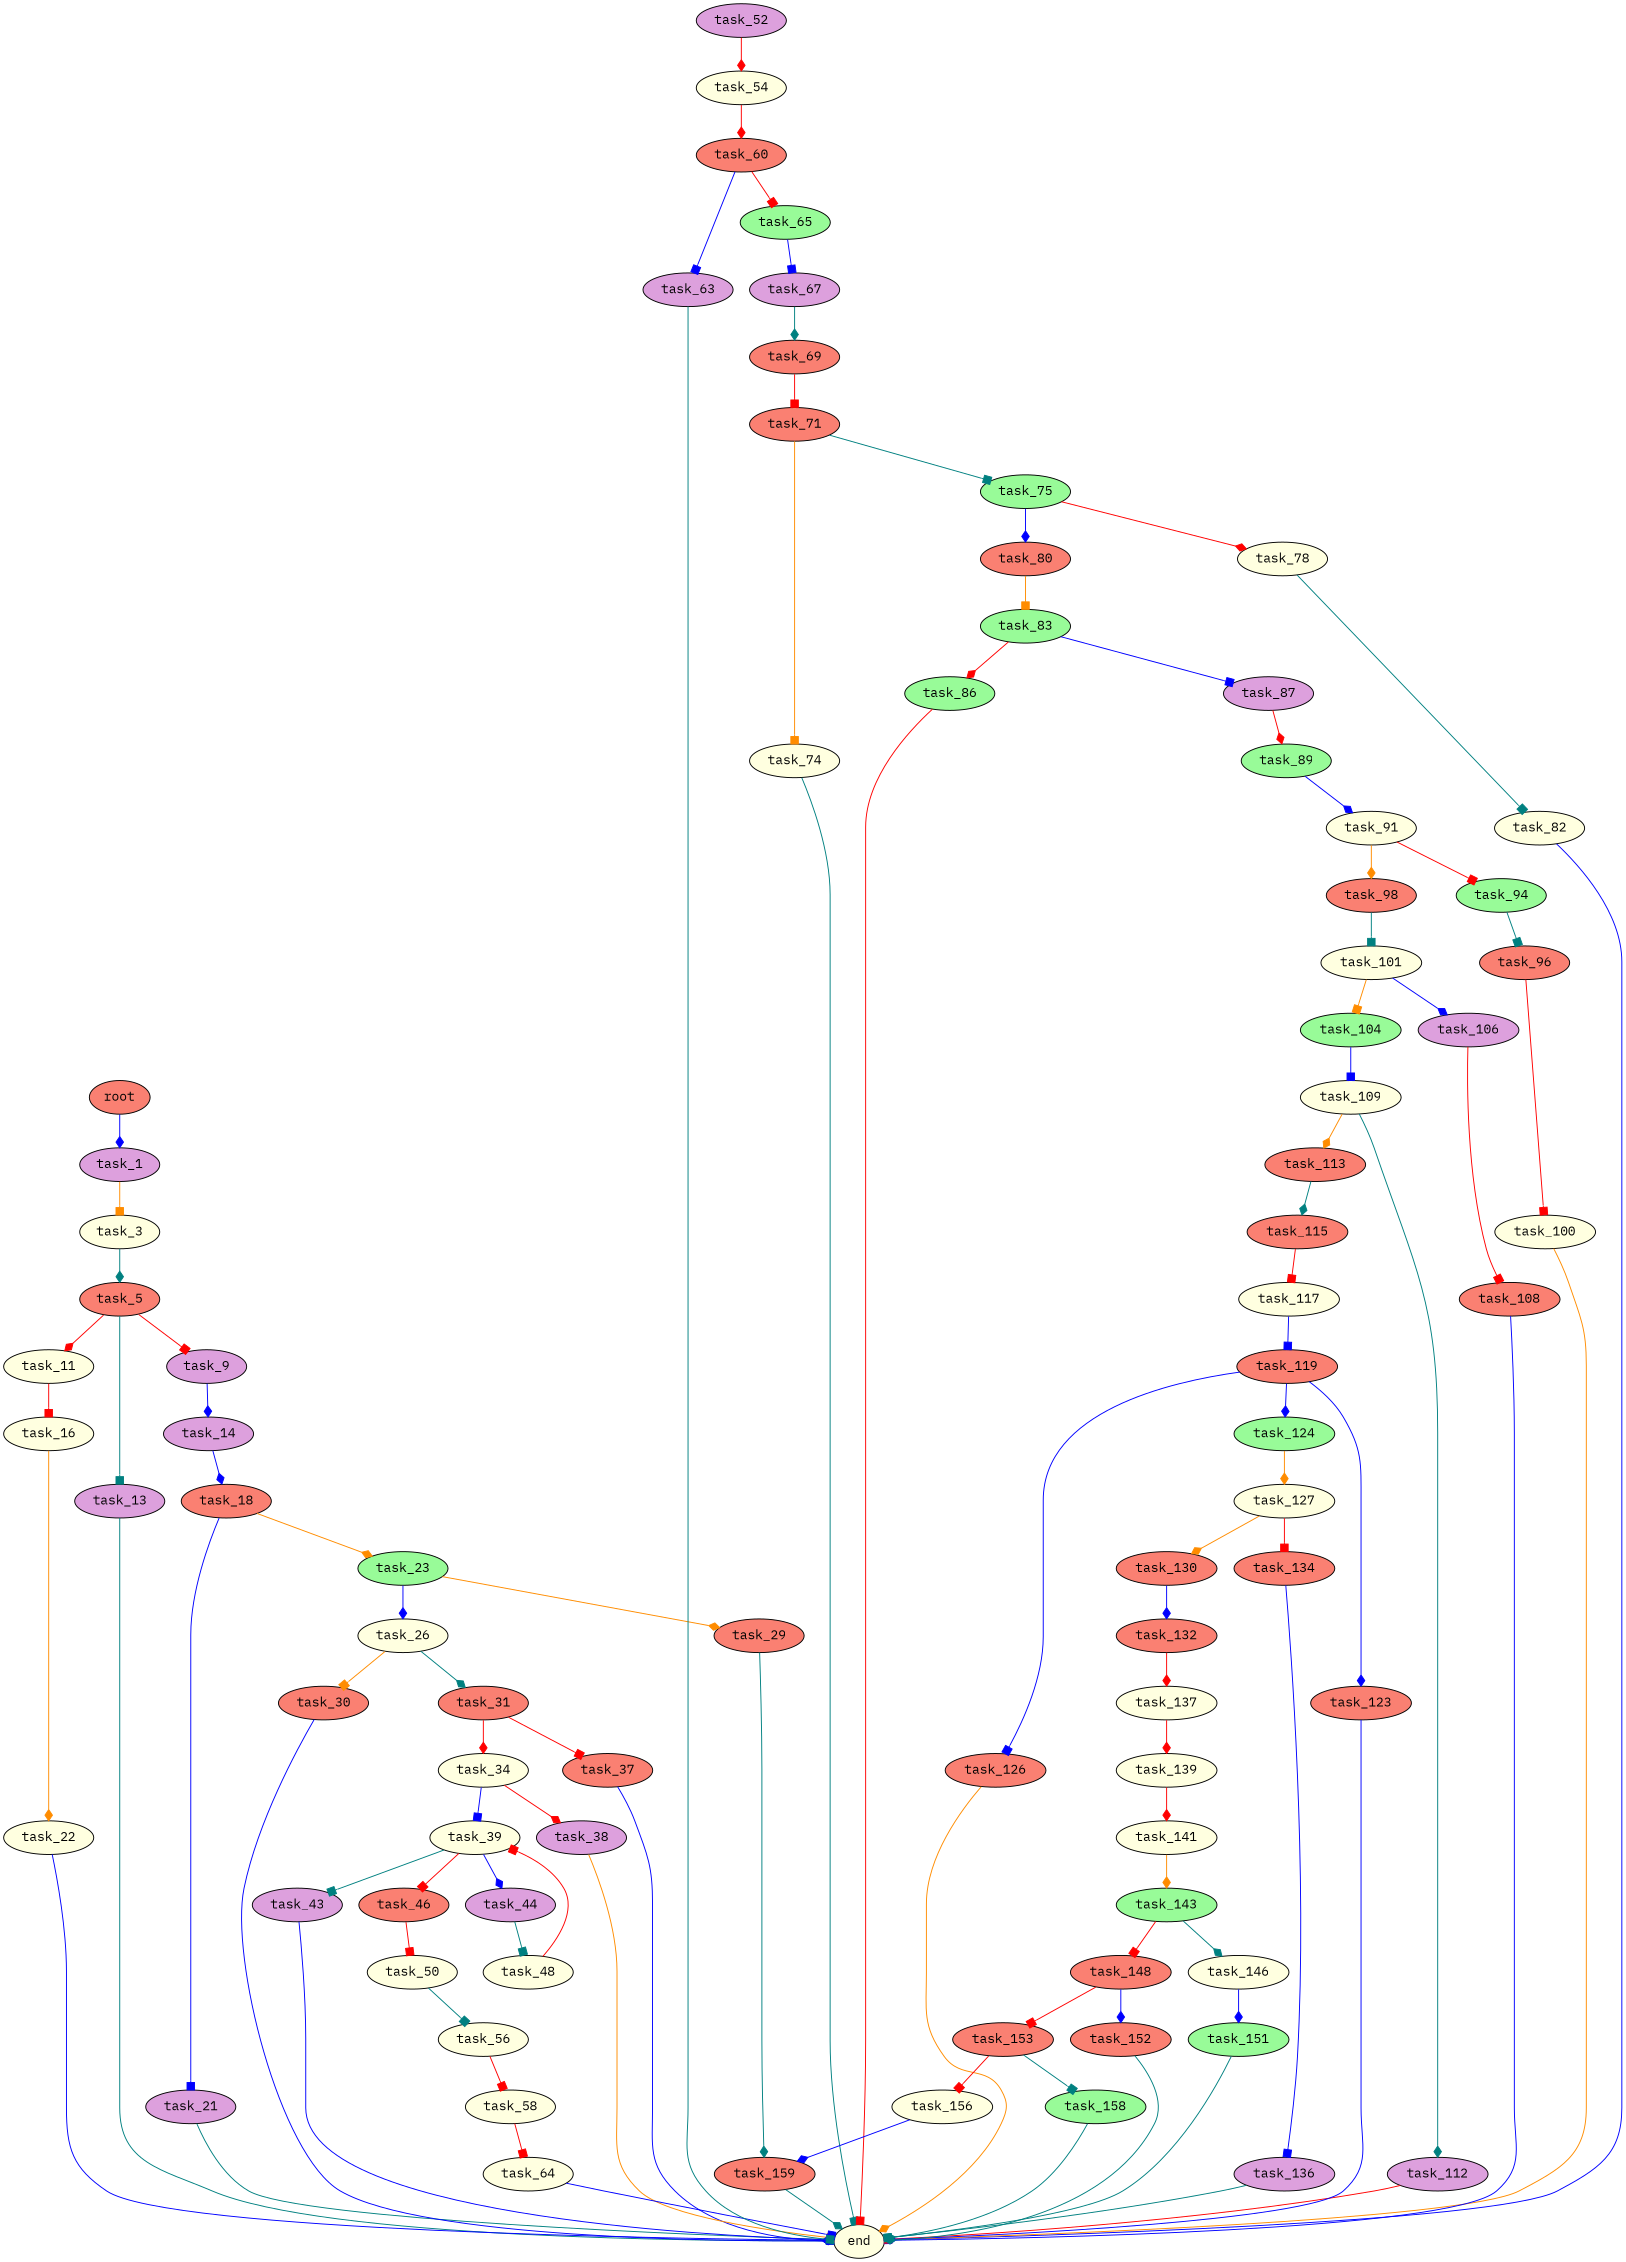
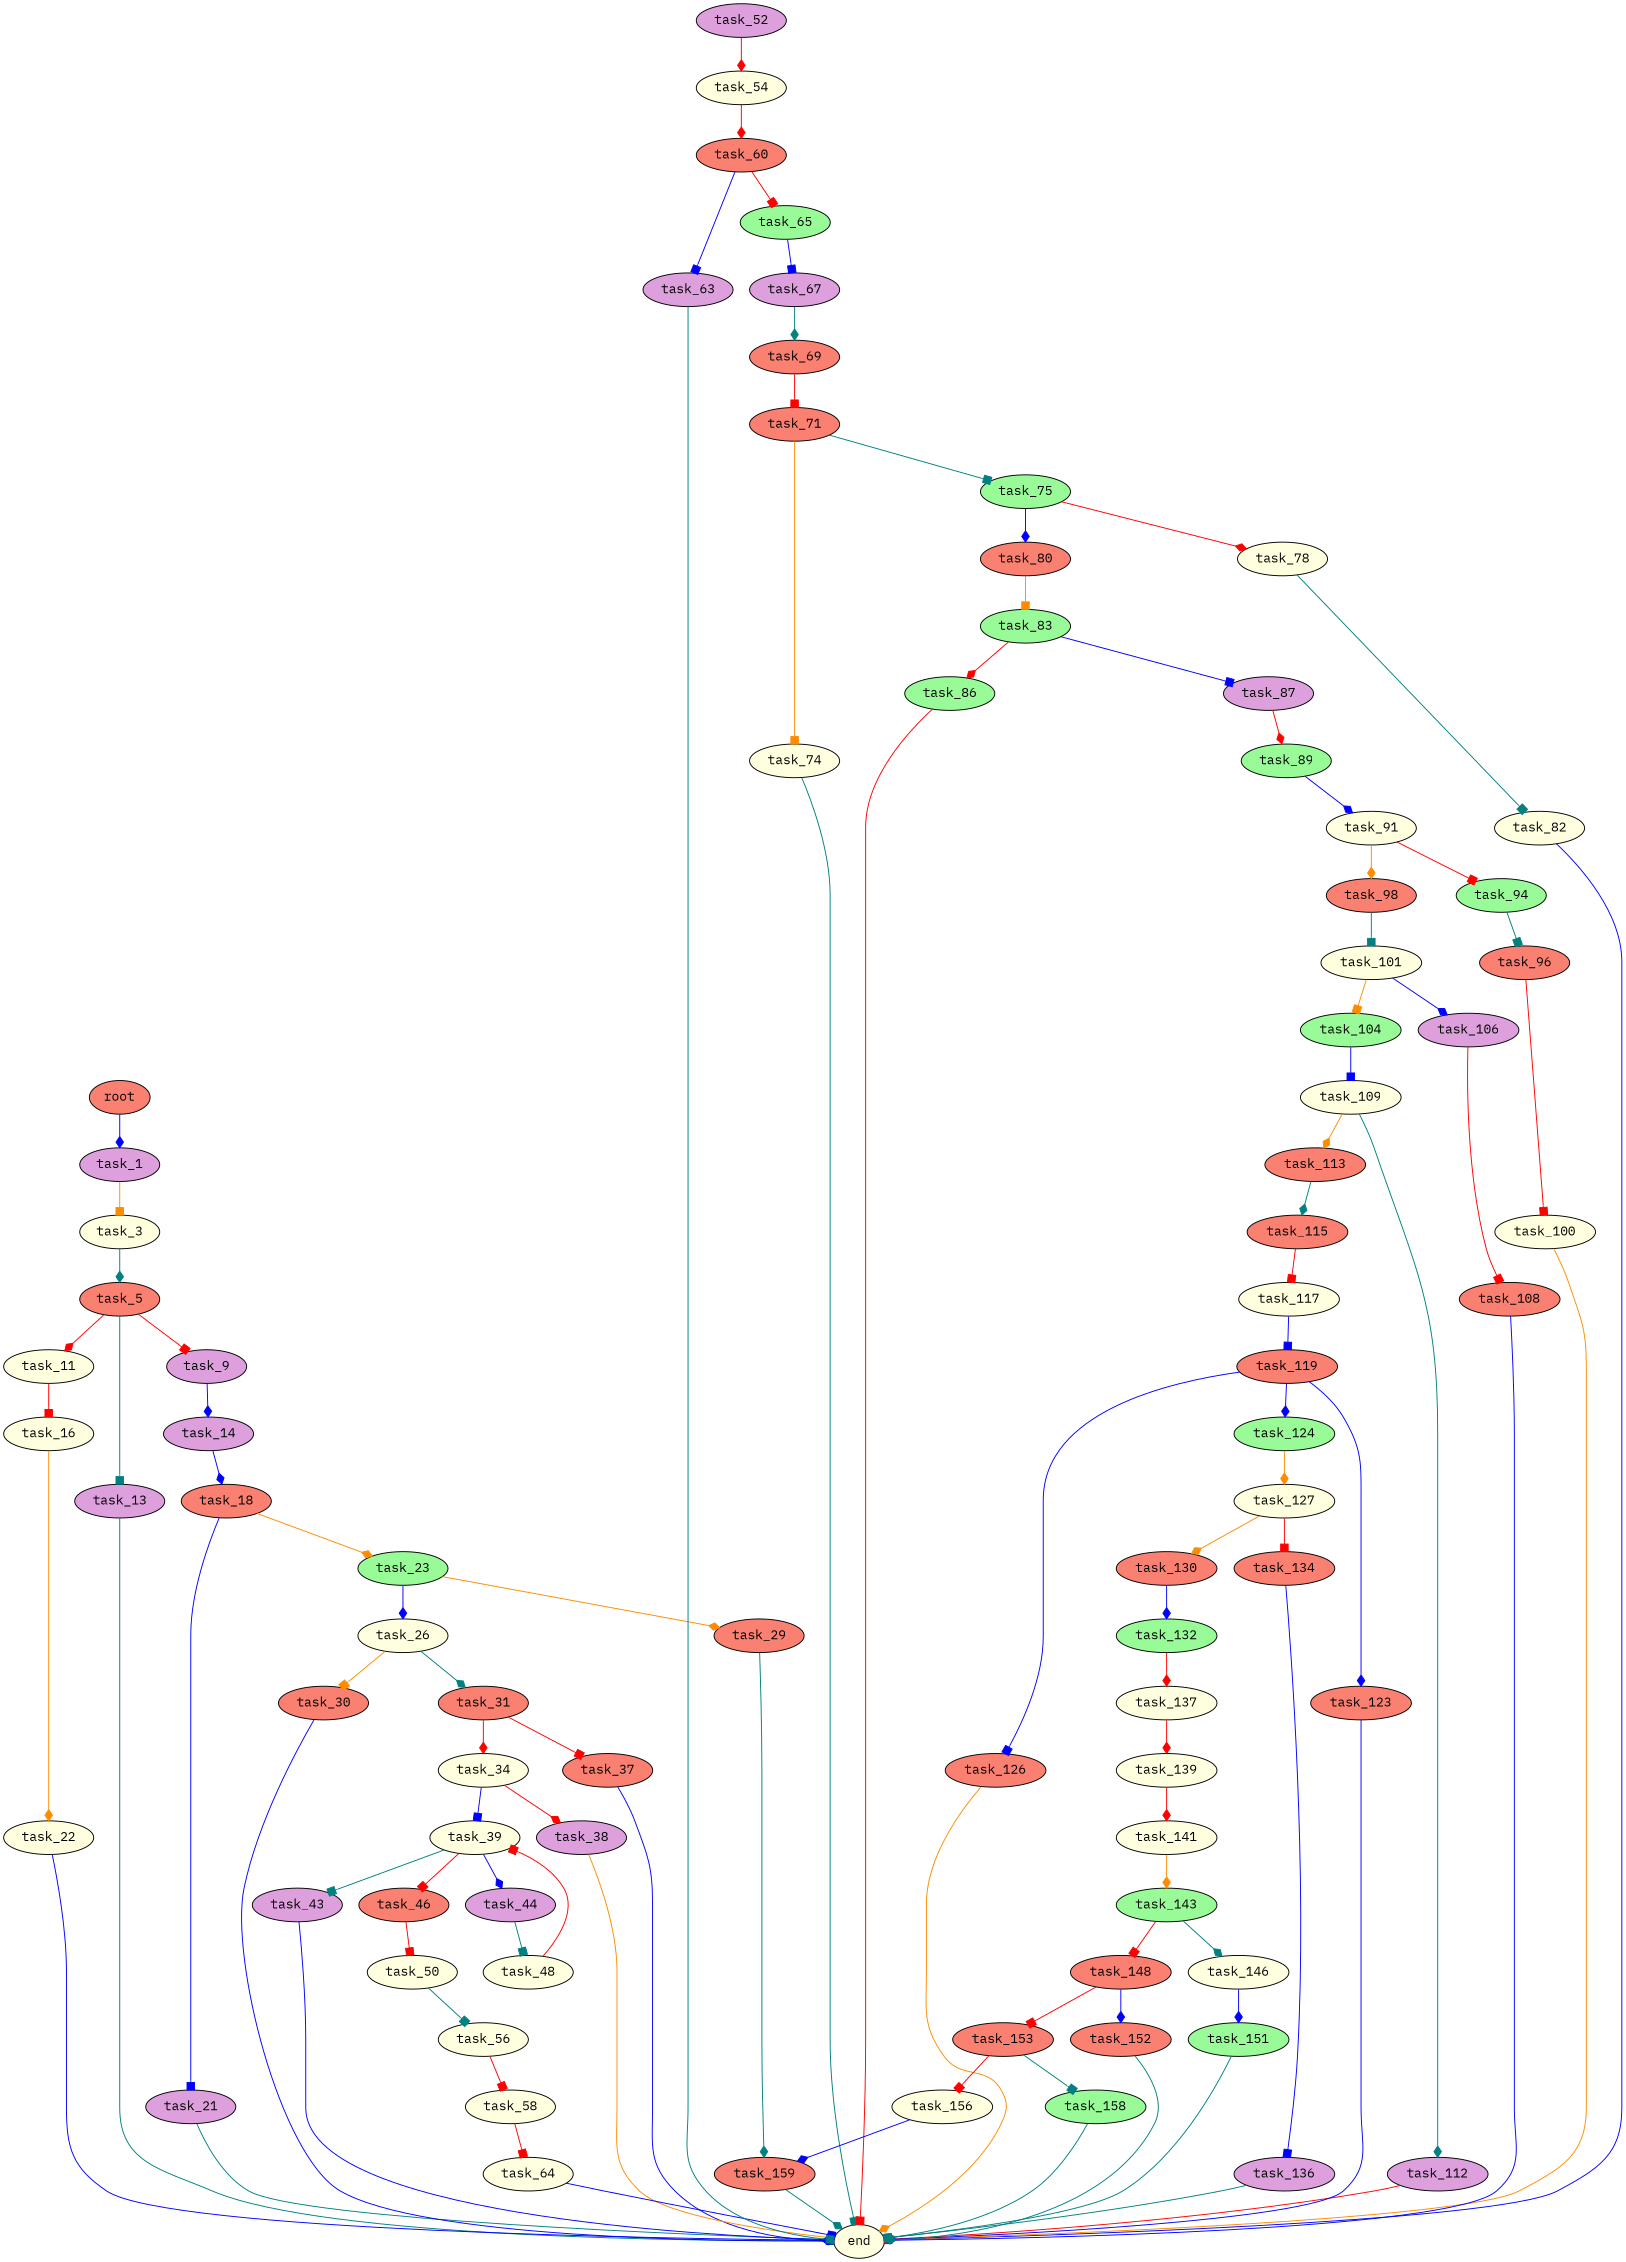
(1167, 1636) -> (1167, 1636)
